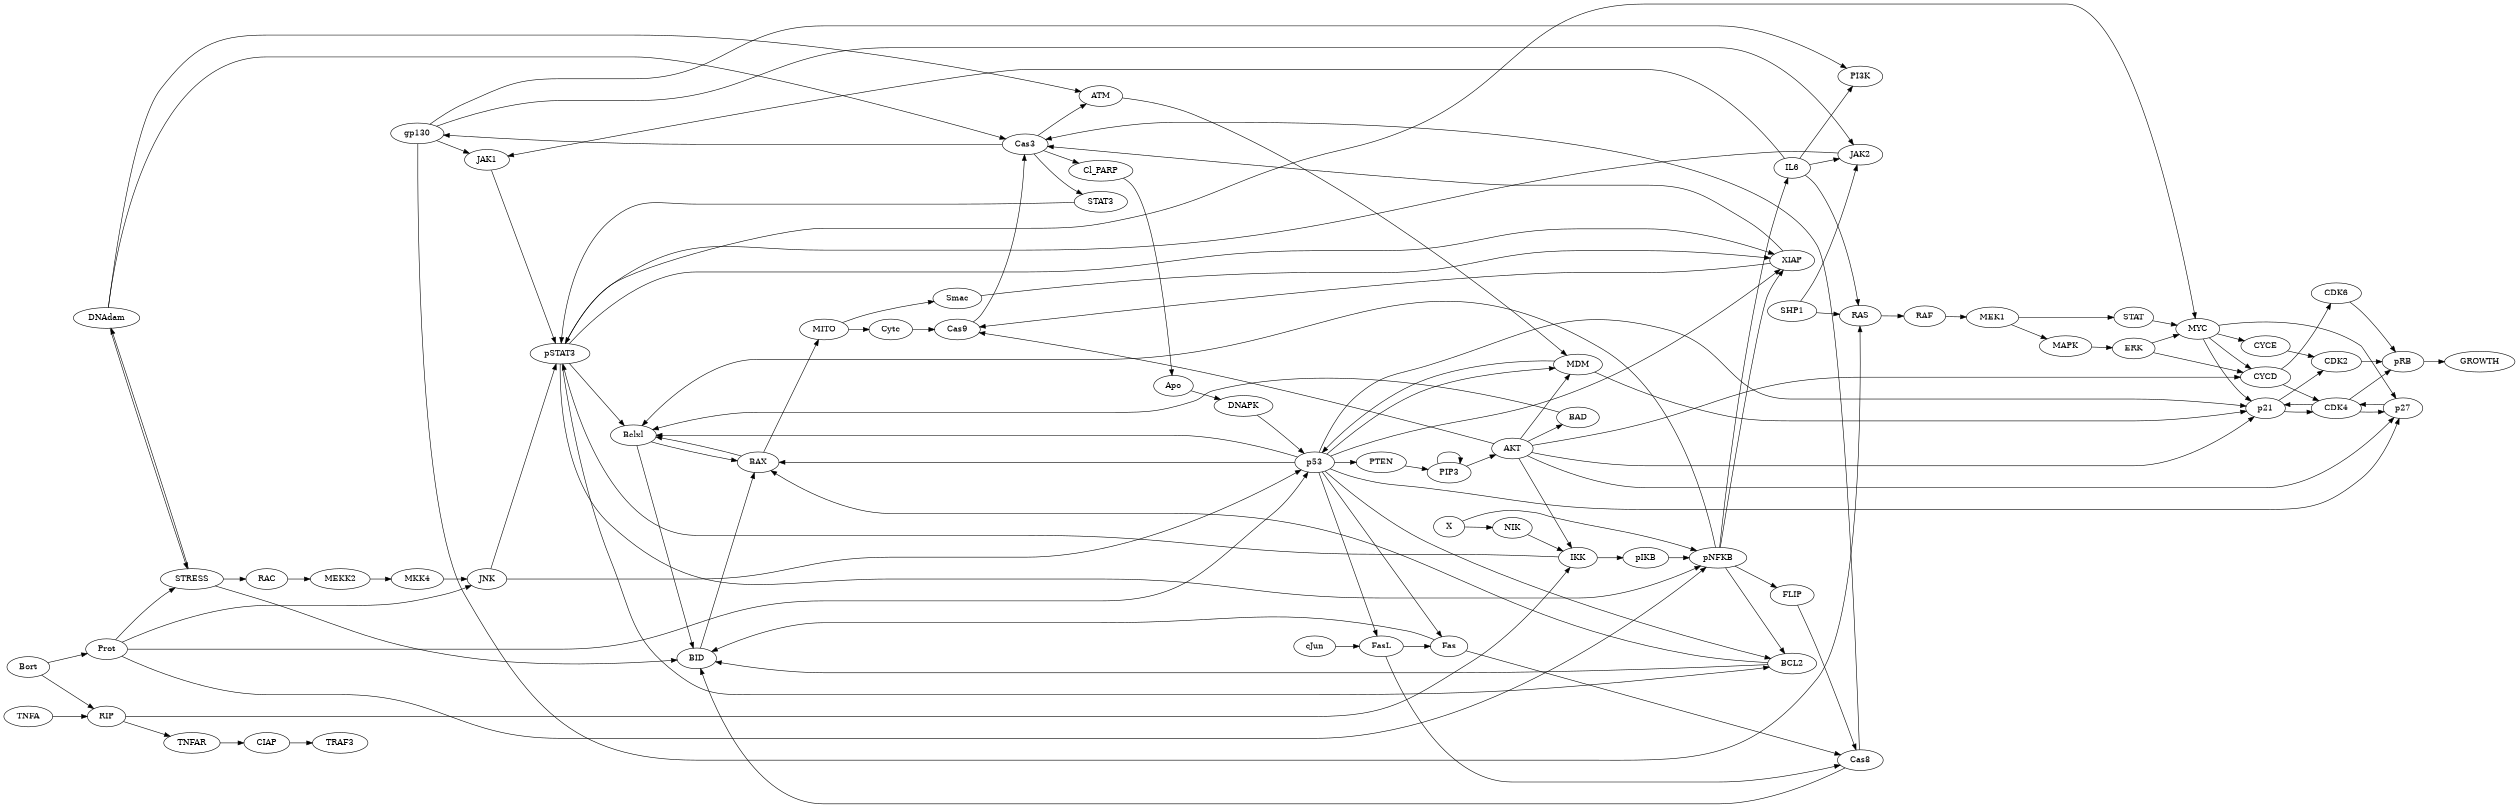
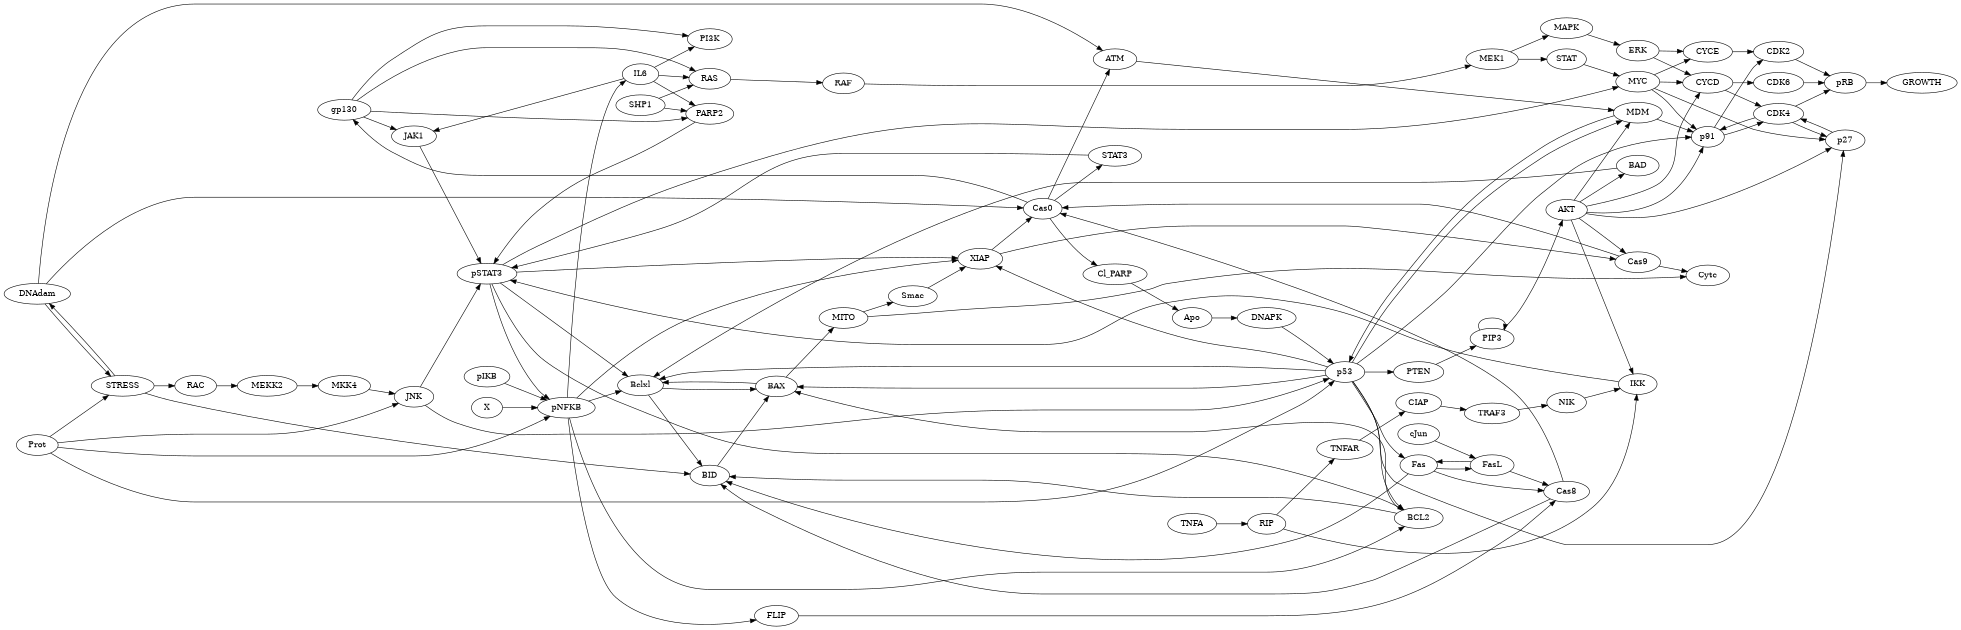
(1025, 144) -> (1043, 209)
(1860, 155) -> (710, 114)
(921, 329) -> (1670, 268)
(2163, 340) -> (1668, 51)
(2266, 408) -> (1708, 137)
(1476, 527) -> (1533, 407)
(1346, 548) -> (1451, 469)
(1607, 558) -> none
(28, 667) -> none
